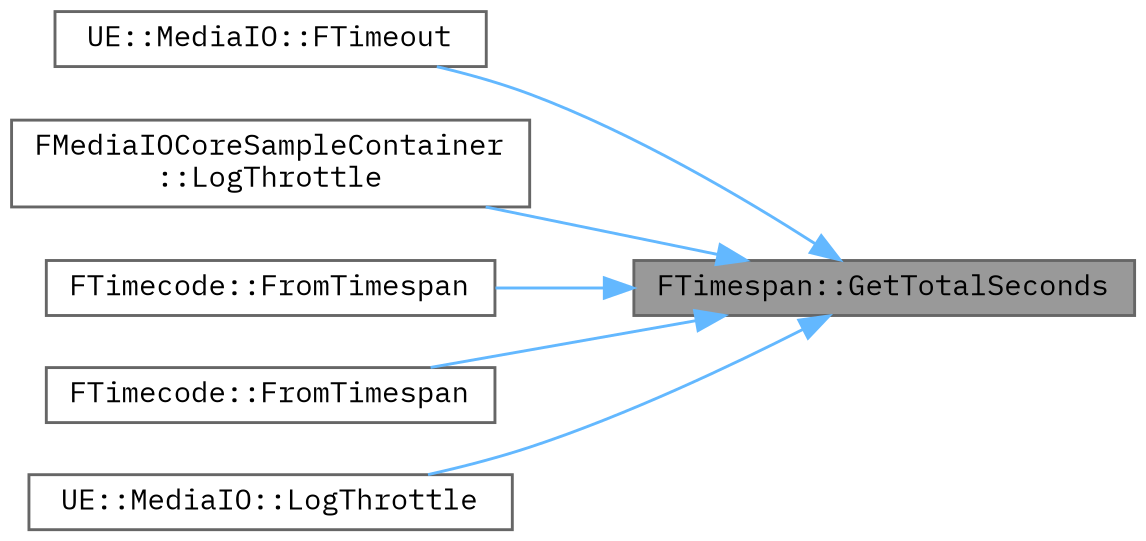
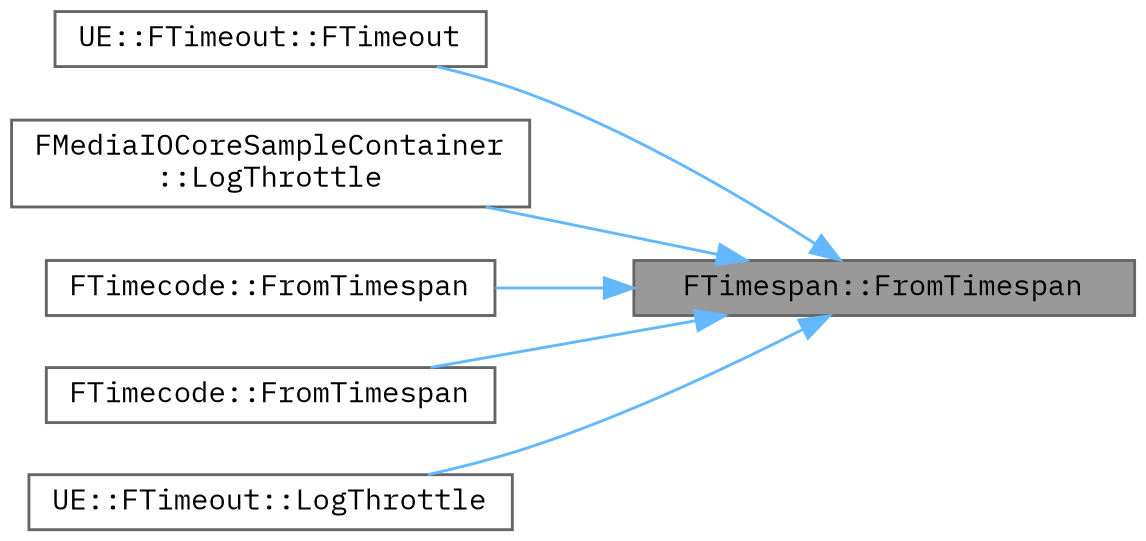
(271, 39) -> (271, 39)
(884, 288) -> (884, 288)
(271, 502) -> (271, 502)
